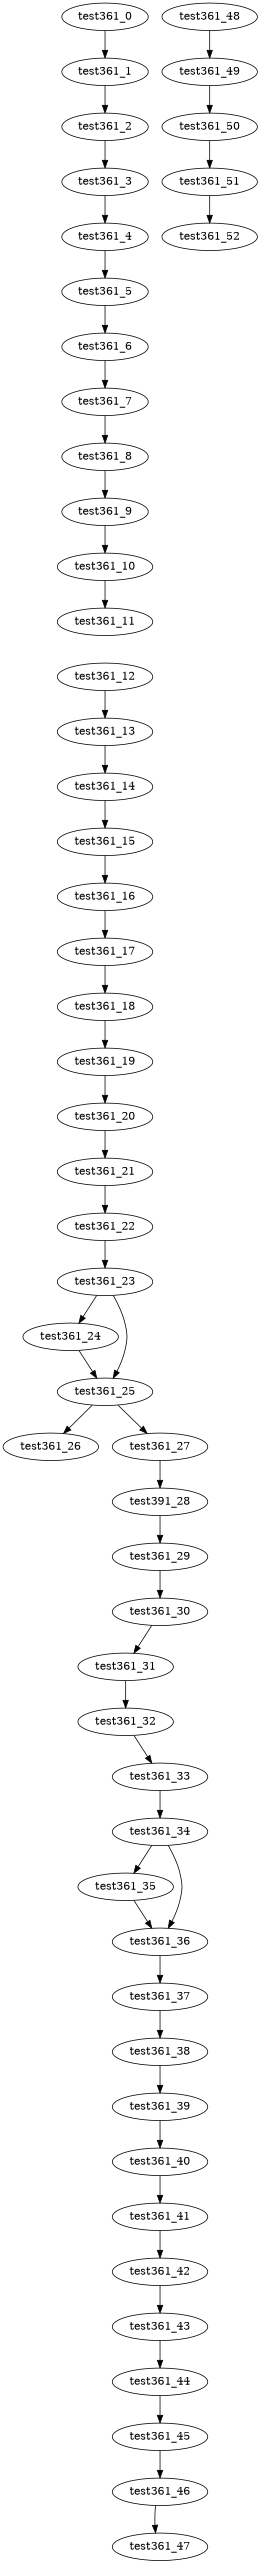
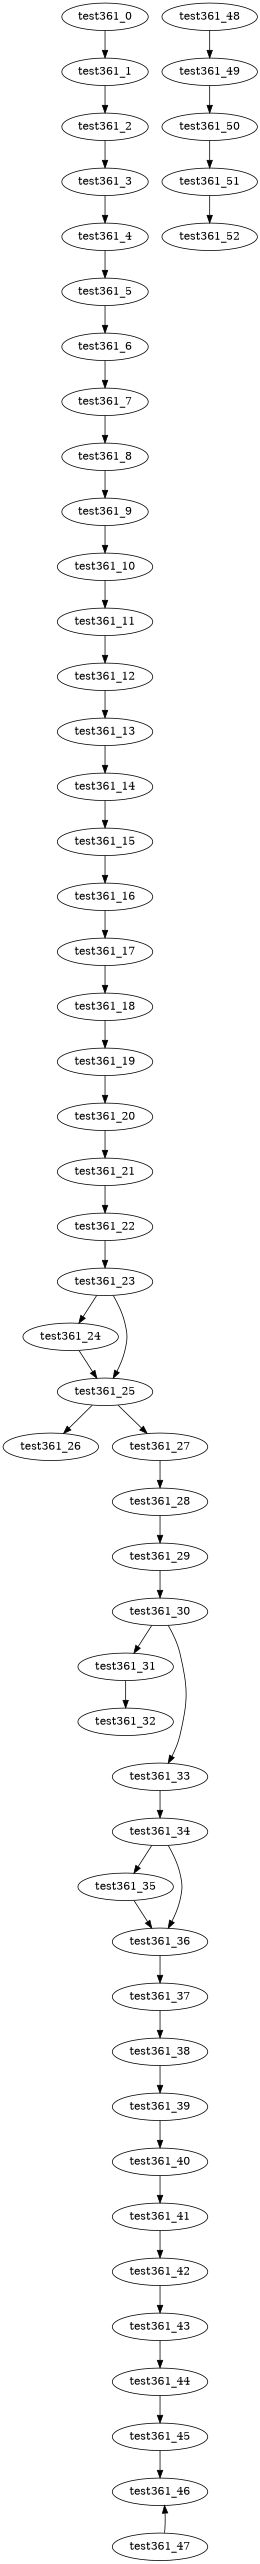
none -> (105, 646)
(160, 1502) -> (160, 1502)
(141, 1746) -> (186, 1690)
(155, 2515) -> (165, 2523)
